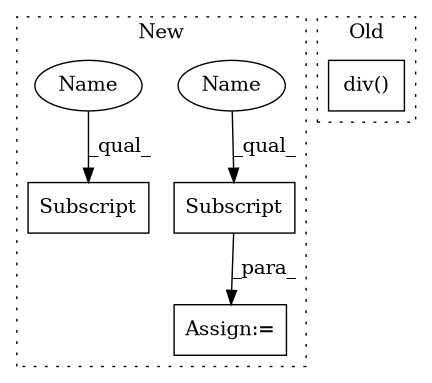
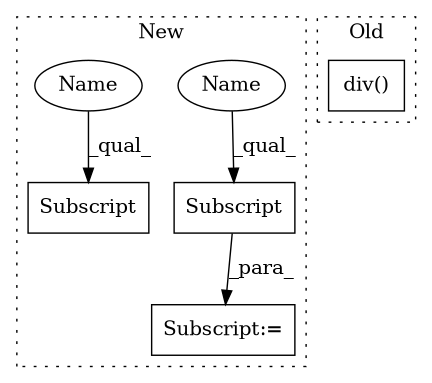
(230, 330) -> (223, 330)
